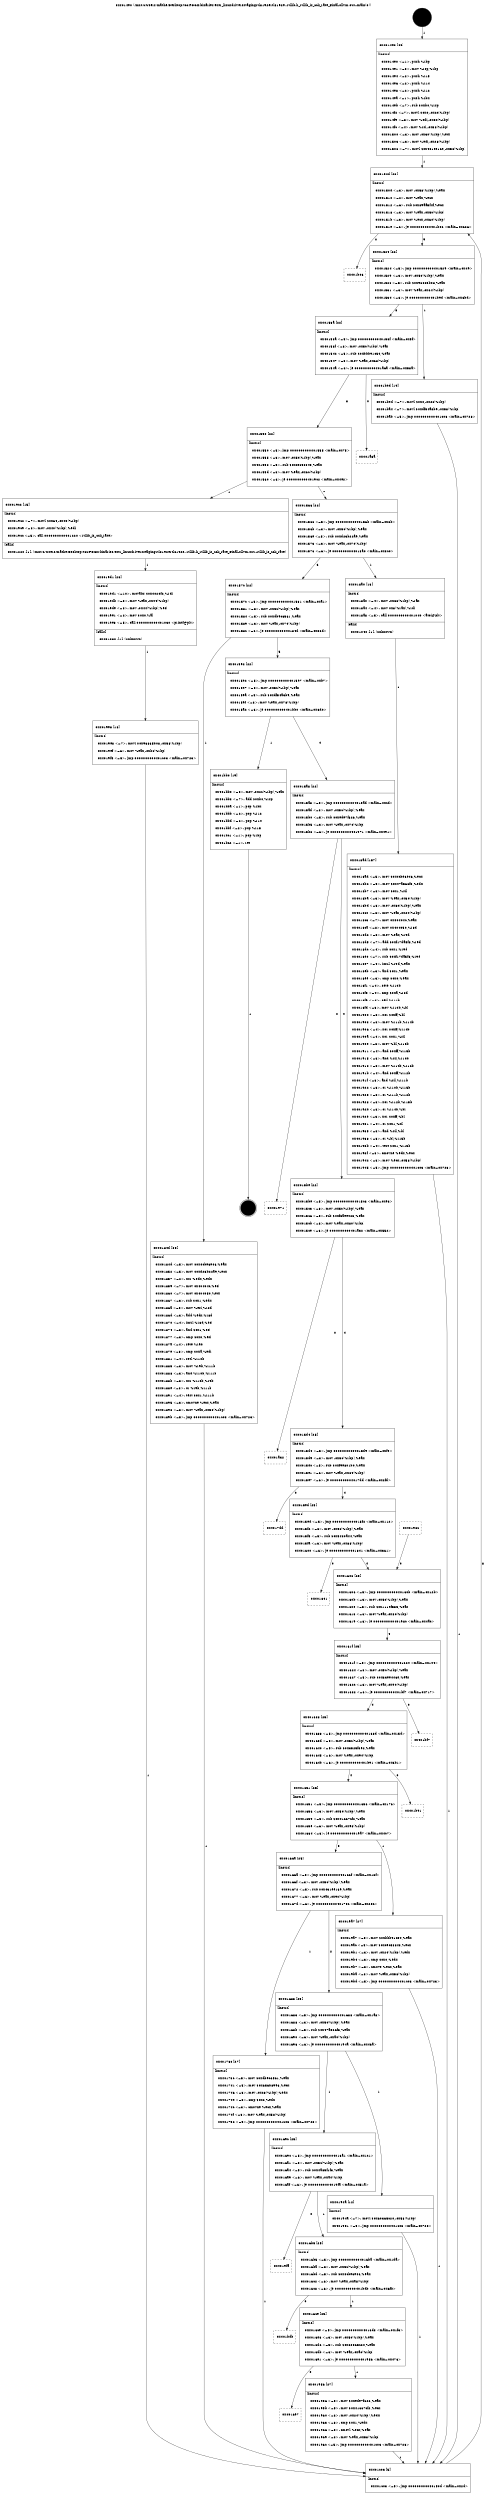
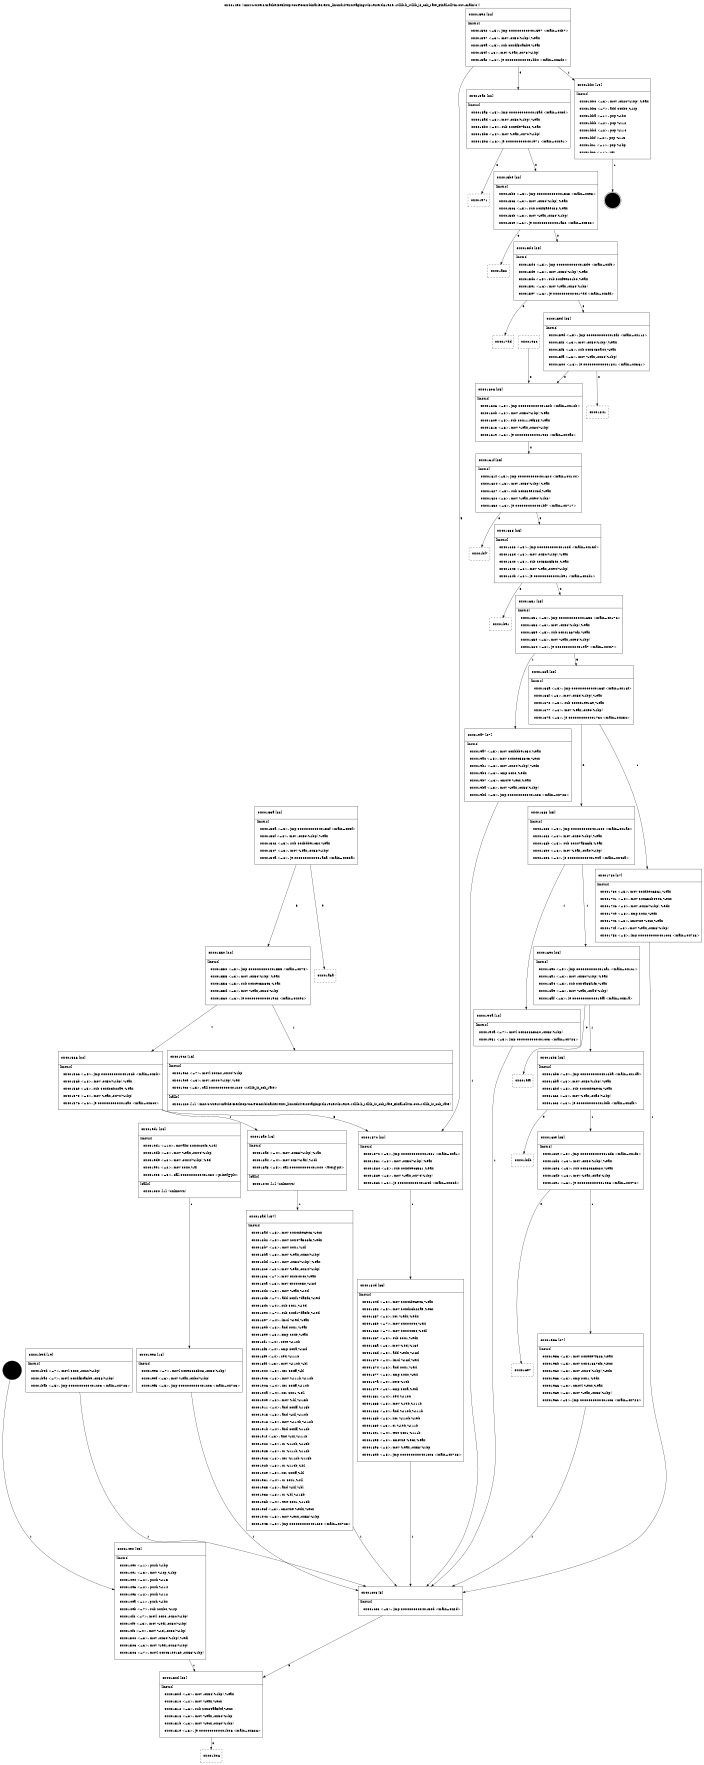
(422, 275) -> none
(145, 564) -> none
(278, 647) -> (460, 598)
